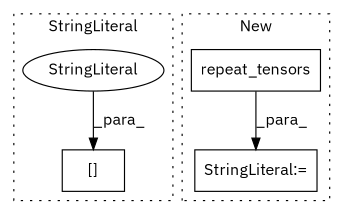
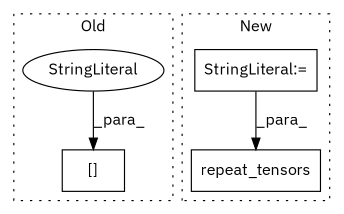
(93, 27) -> (93, 27)
(256, 115) -> (256, 115)
